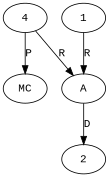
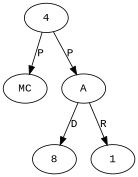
(84, 49) -> (97, 120)
(62, 53) -> (70, 53)
(84, 159) -> (54, 159)
